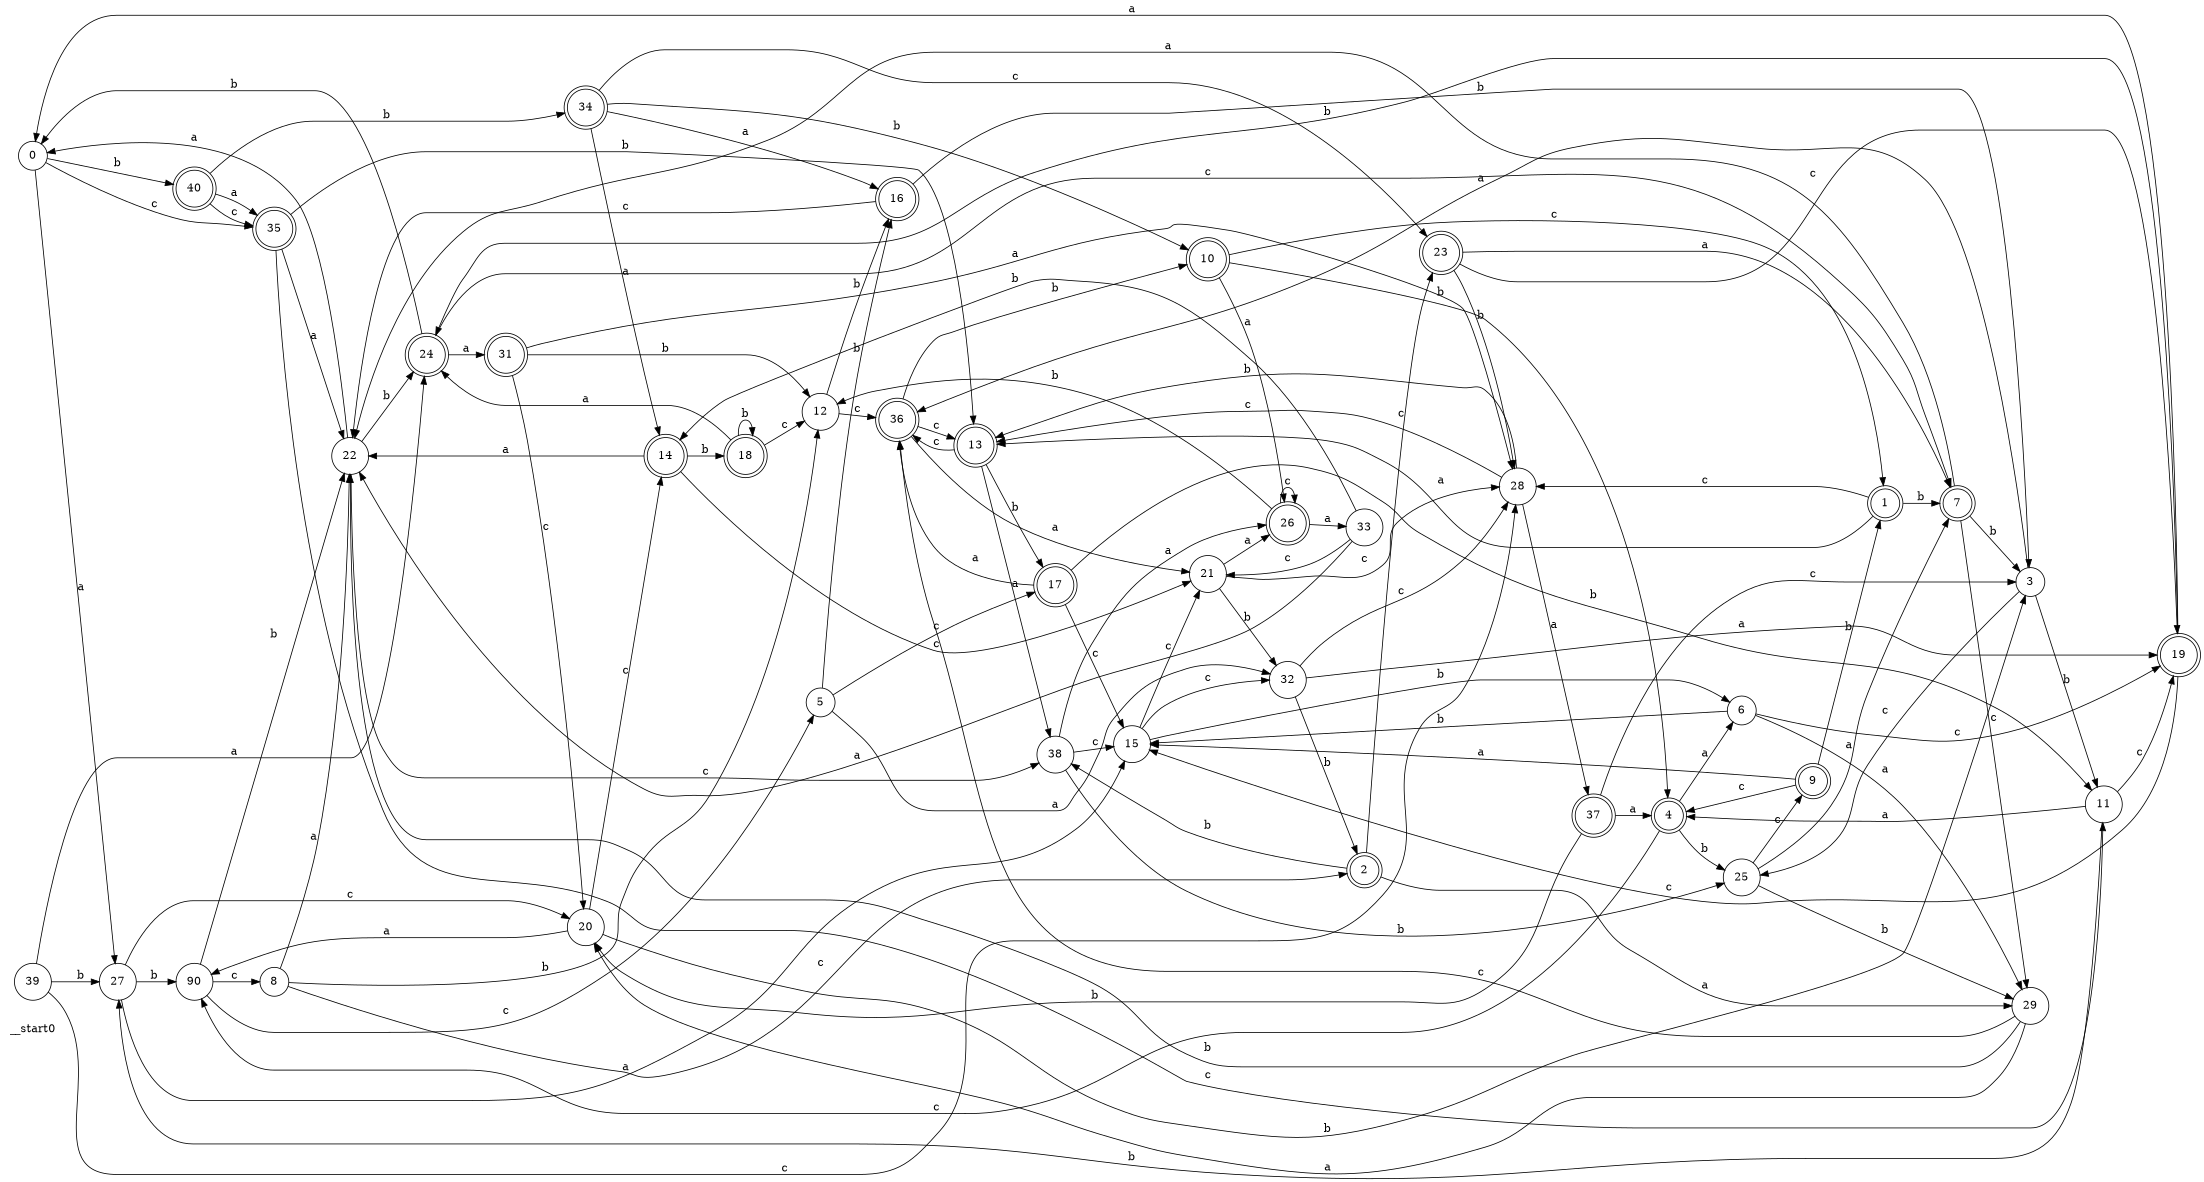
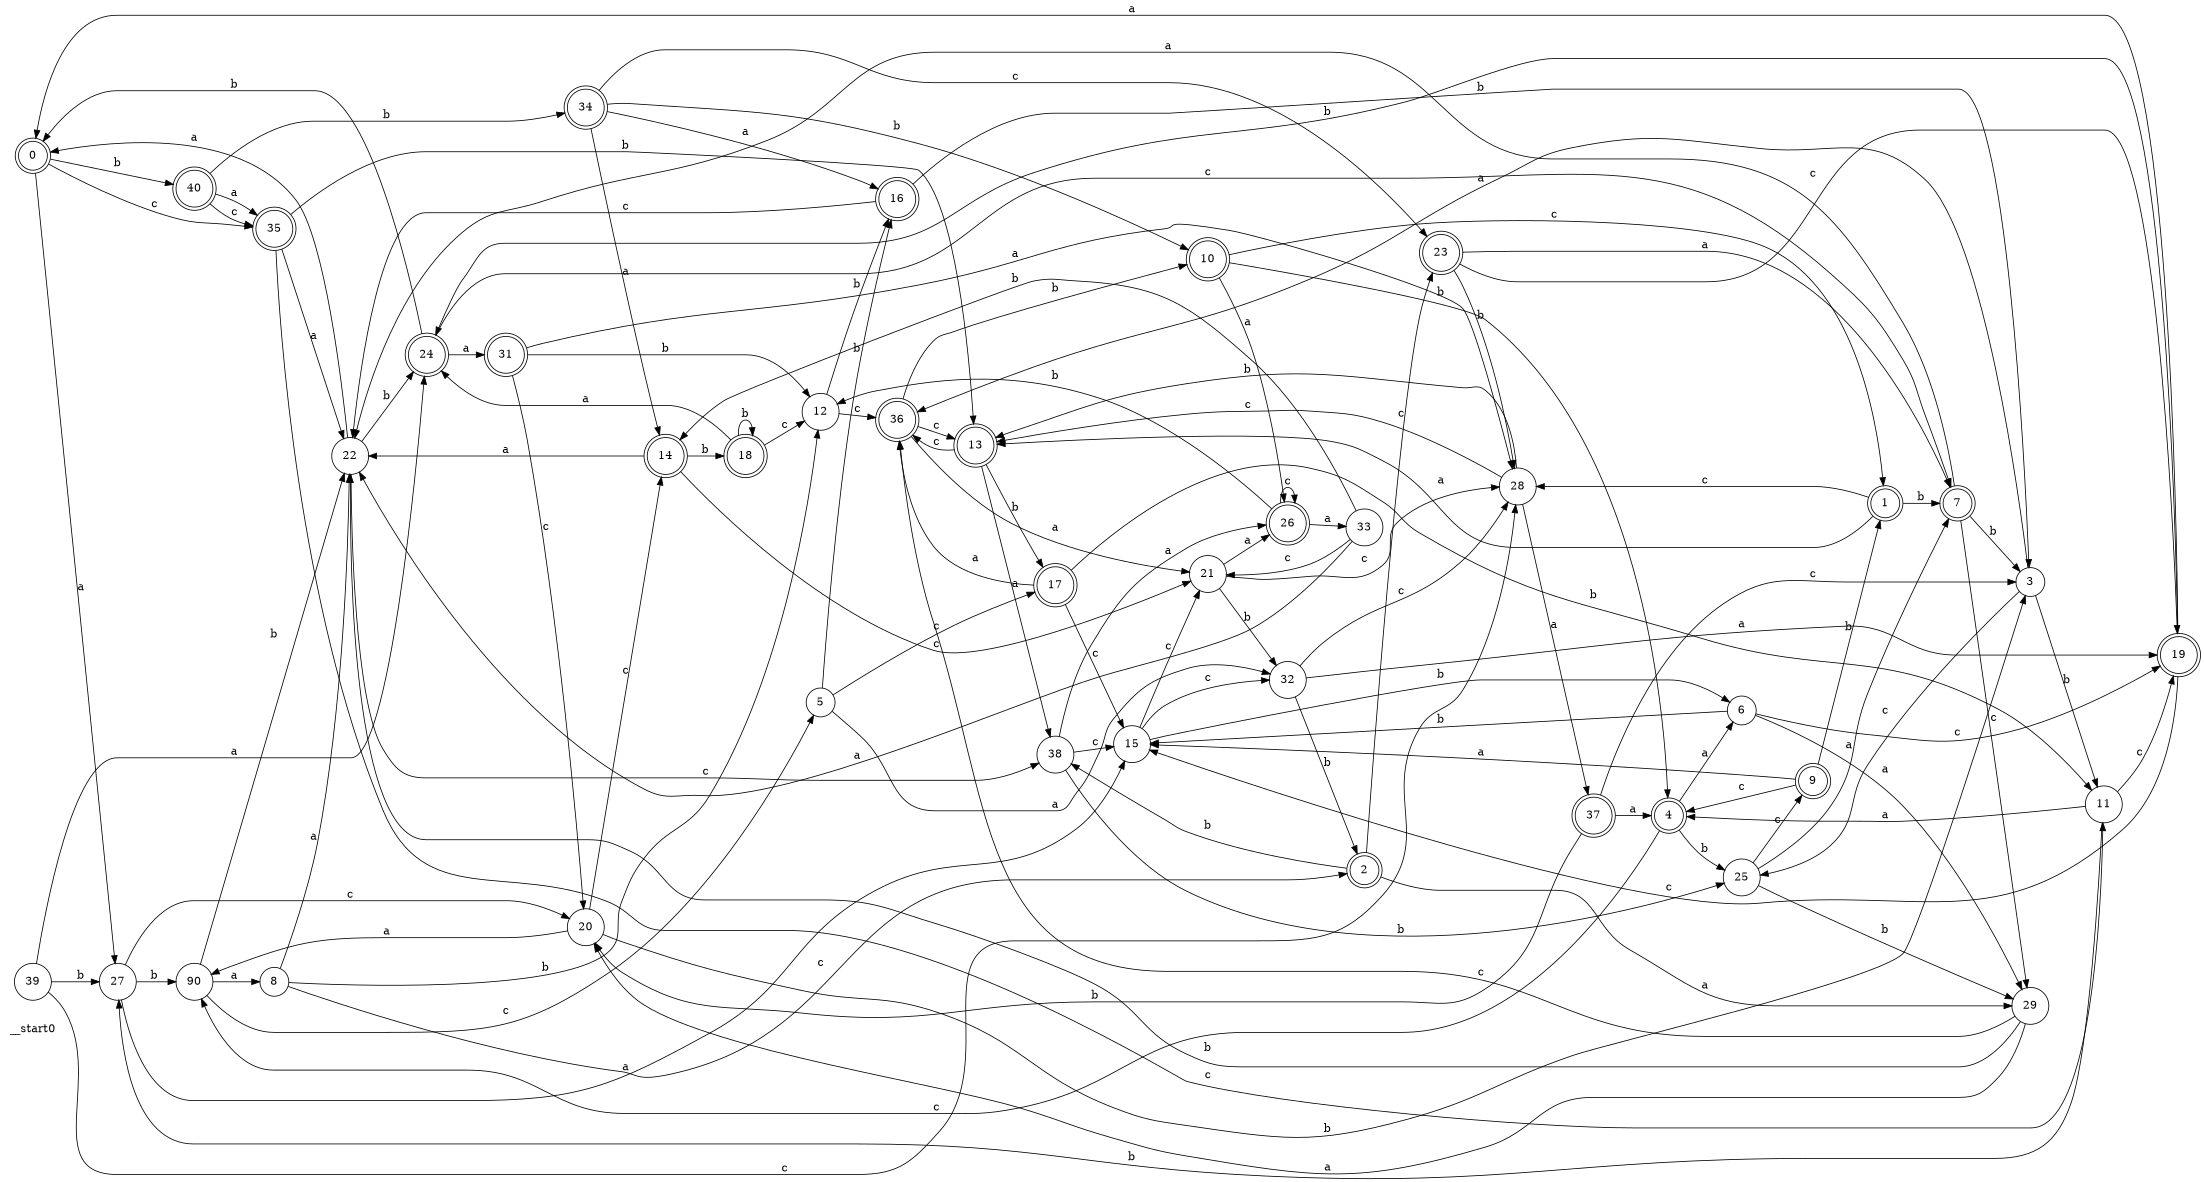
(33, 156) -> (33, 156)
(234, 976) -> (234, 976)
